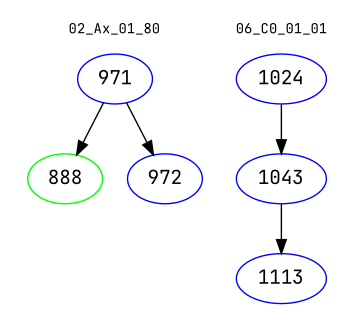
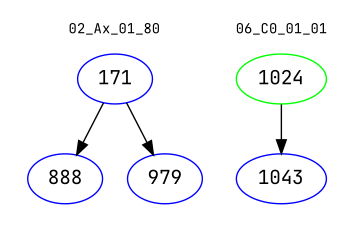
(115, 79) -> (115, 79)
(281, 79) -> (281, 79)
(65, 179) -> (65, 179)
(165, 179) -> (165, 179)
(281, 279) -> none
